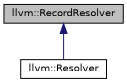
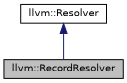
(64, 47) -> (64, 47)
